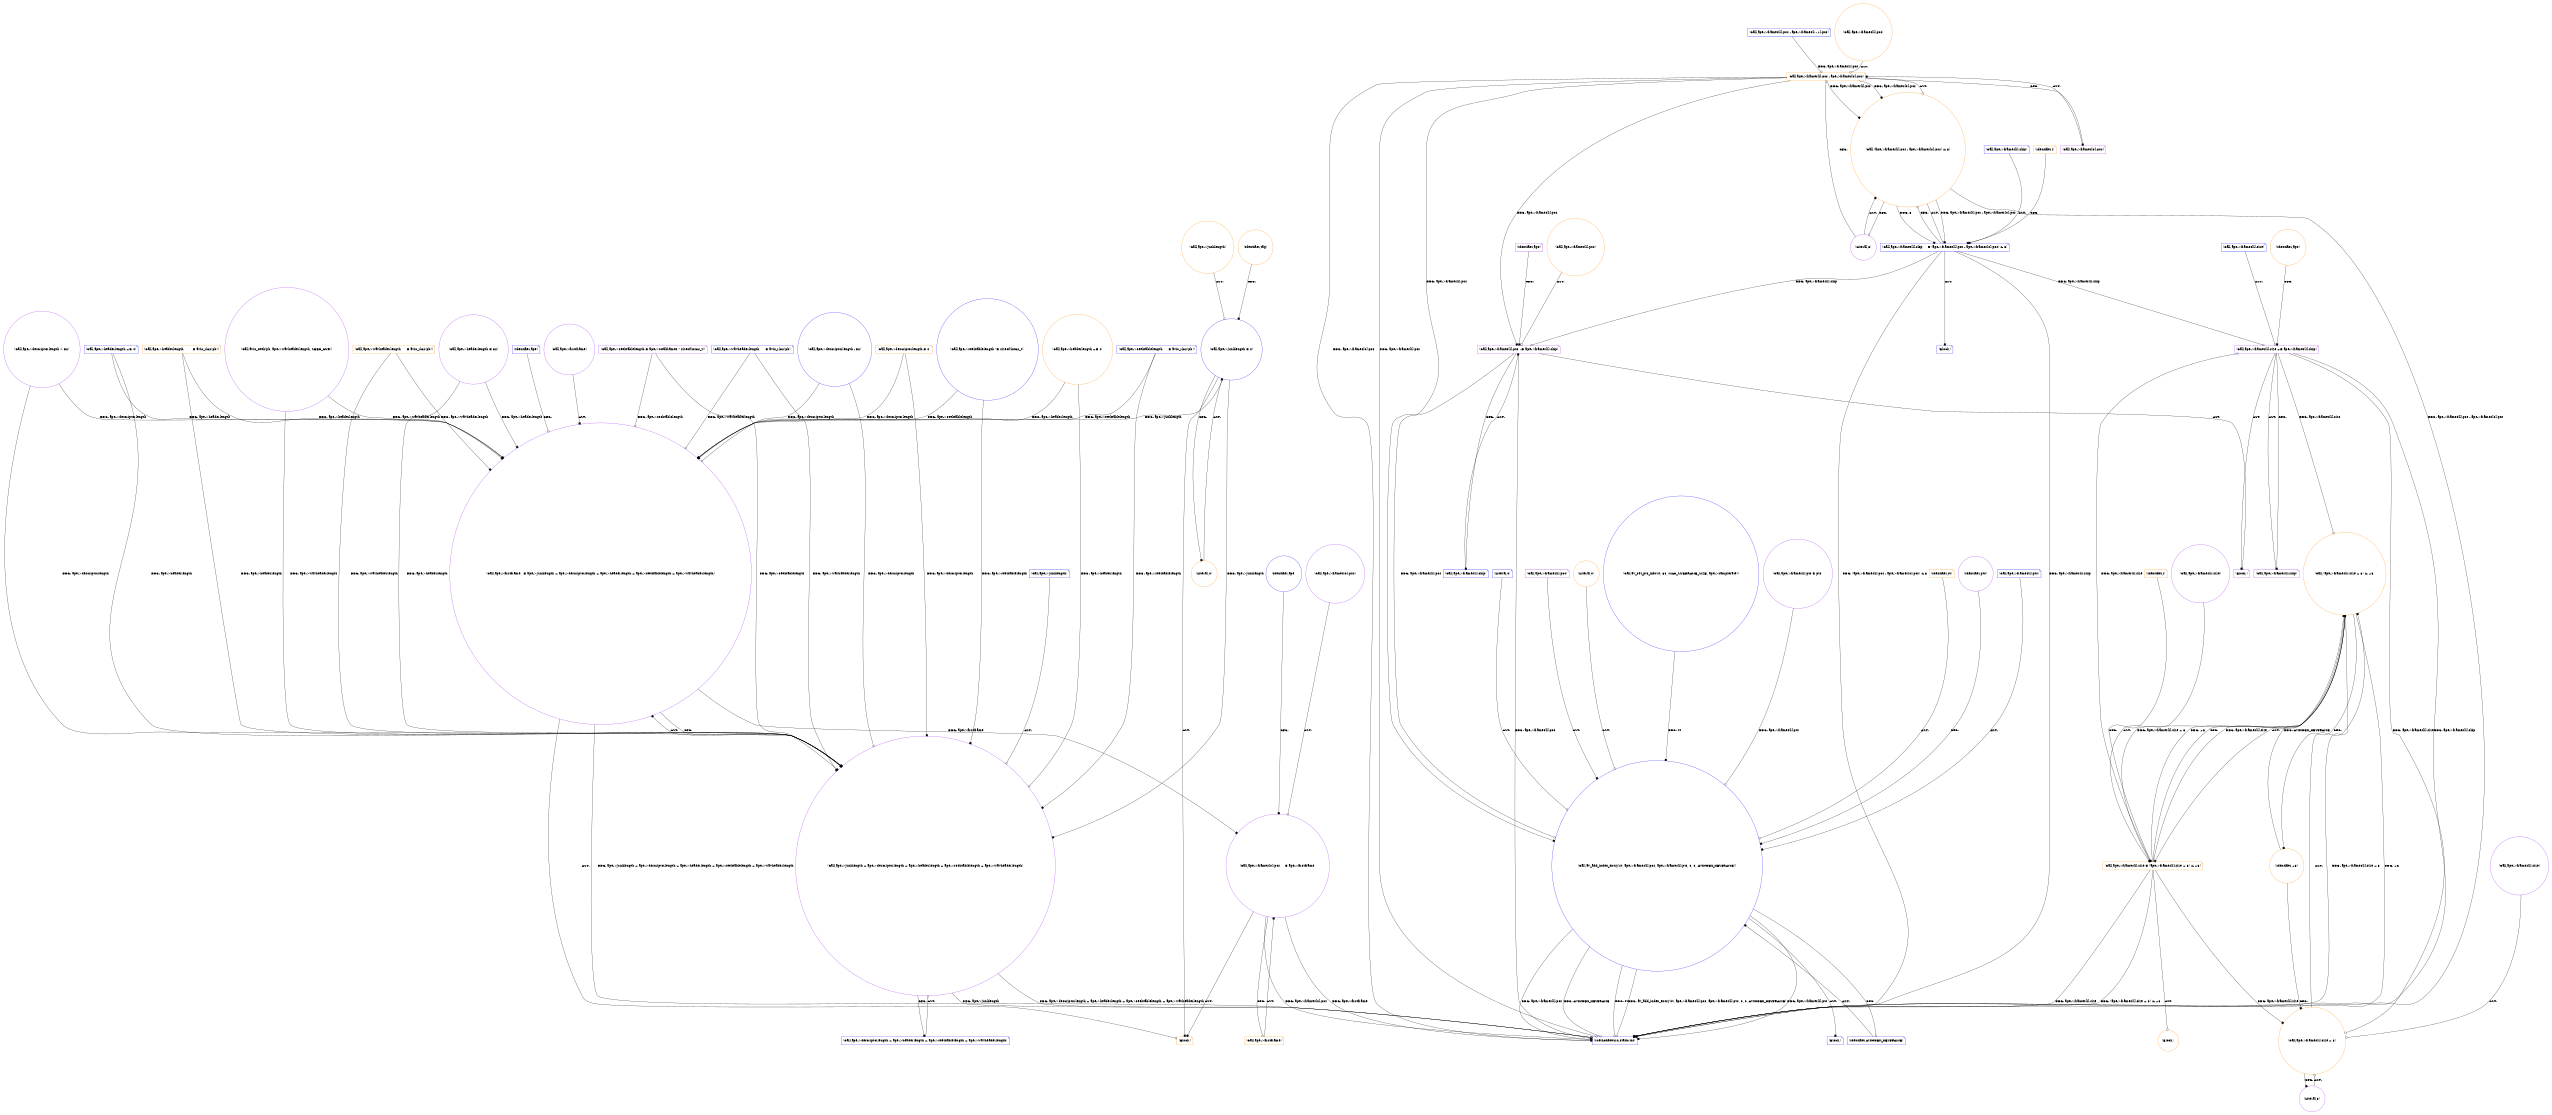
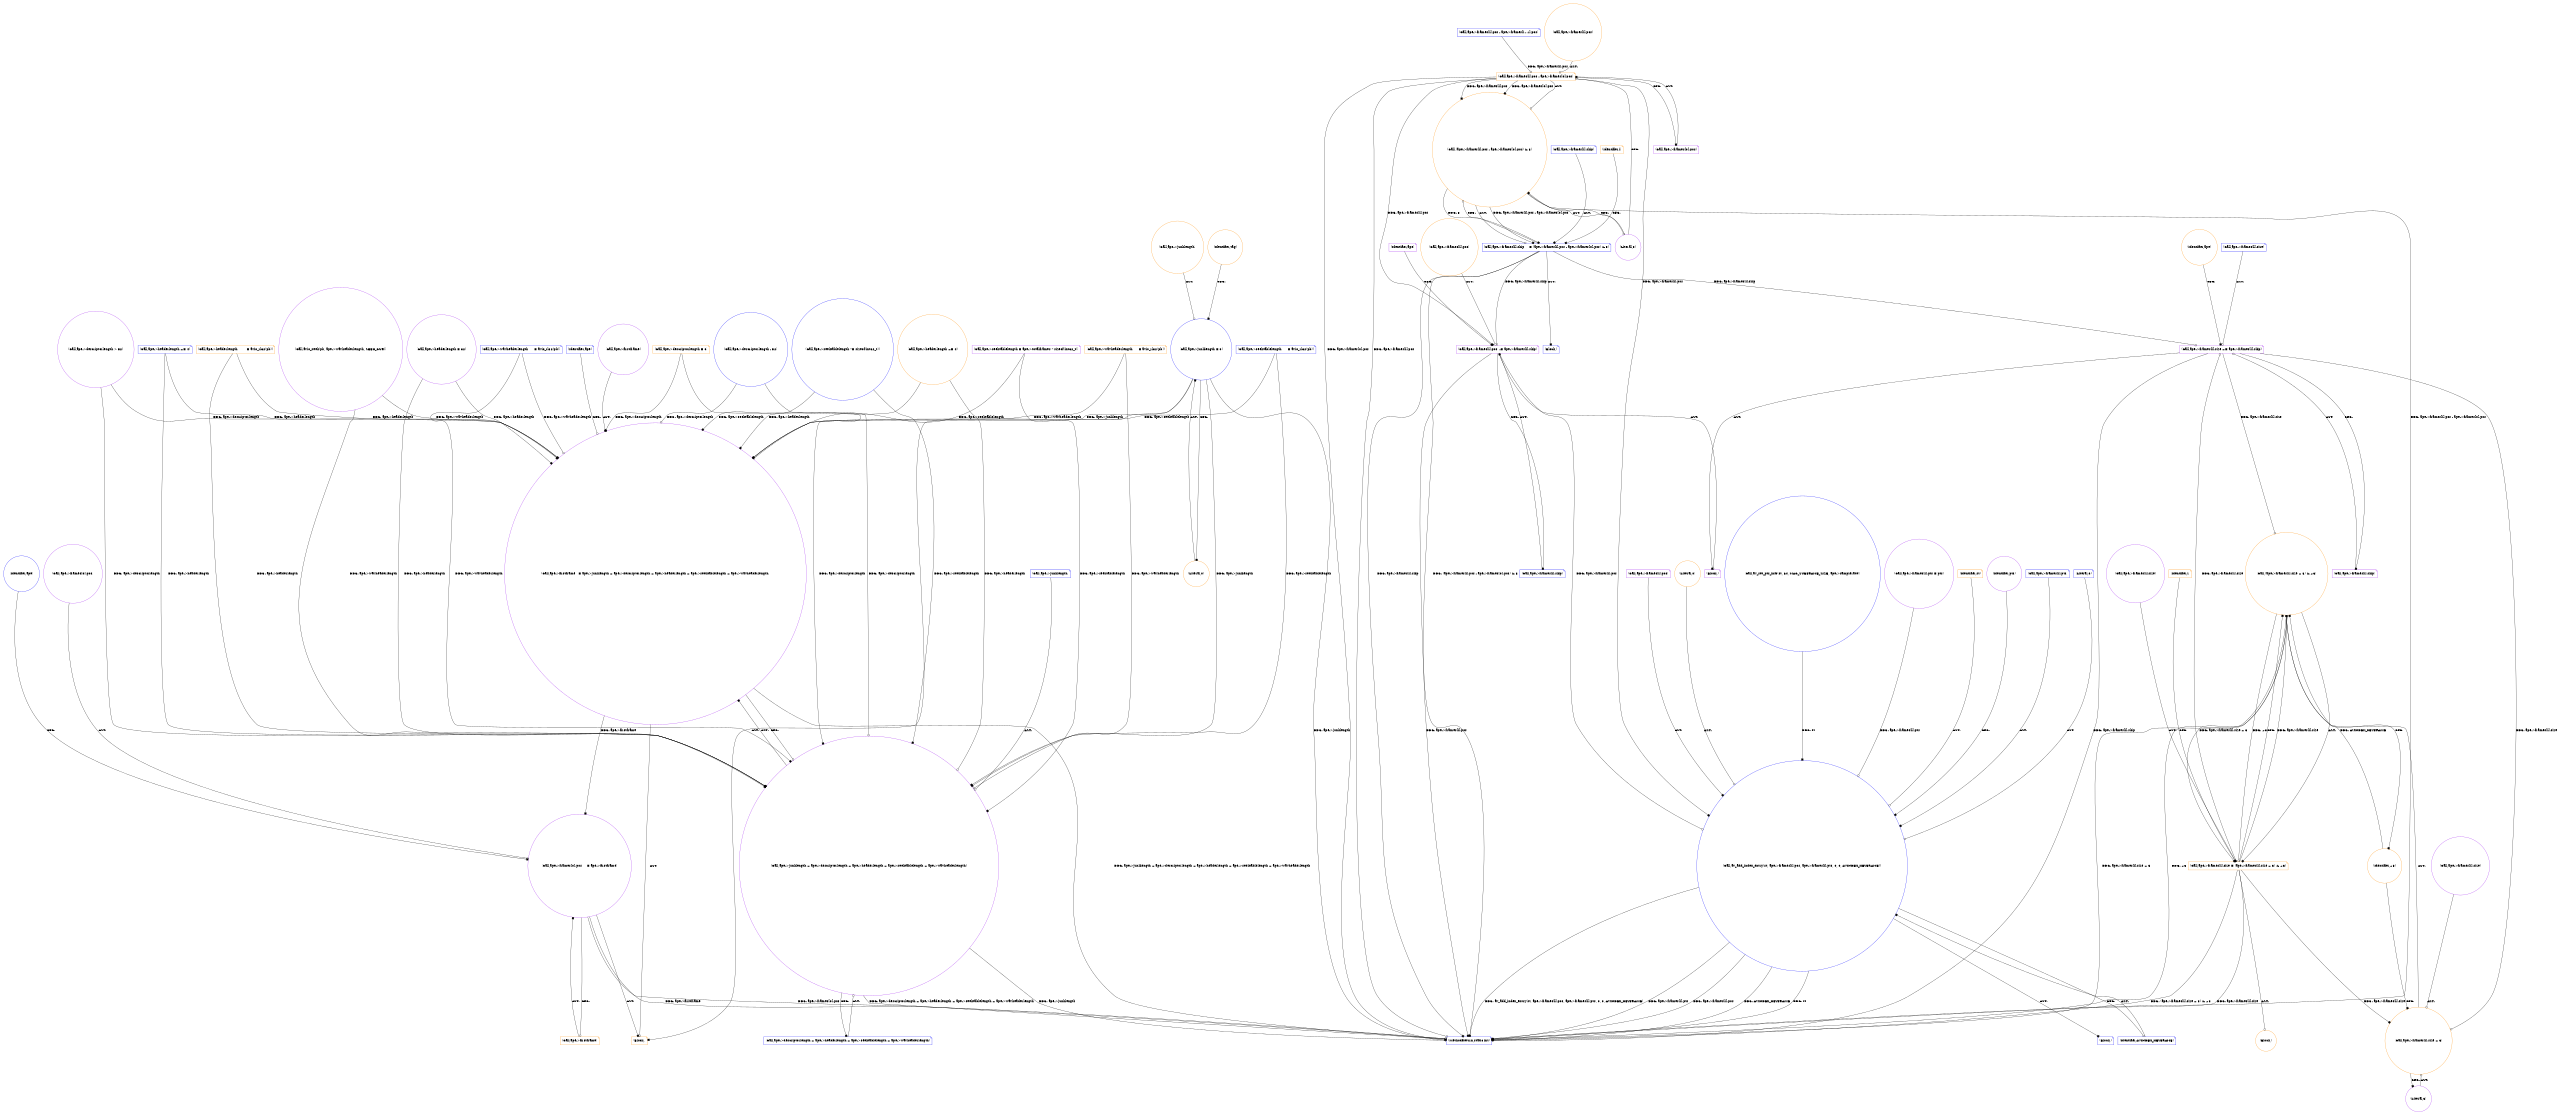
none -> (1314, 704)
